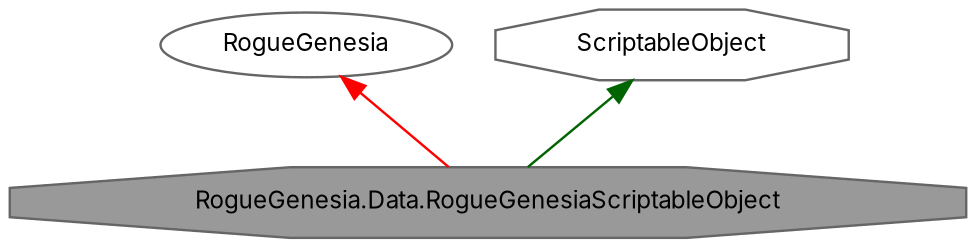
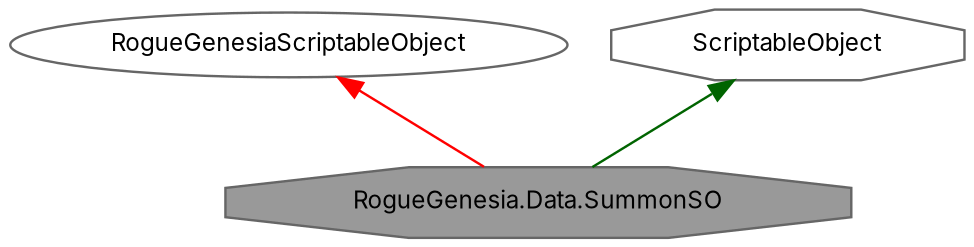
(306, 45) -> (289, 45)
(488, 203) -> (538, 203)
